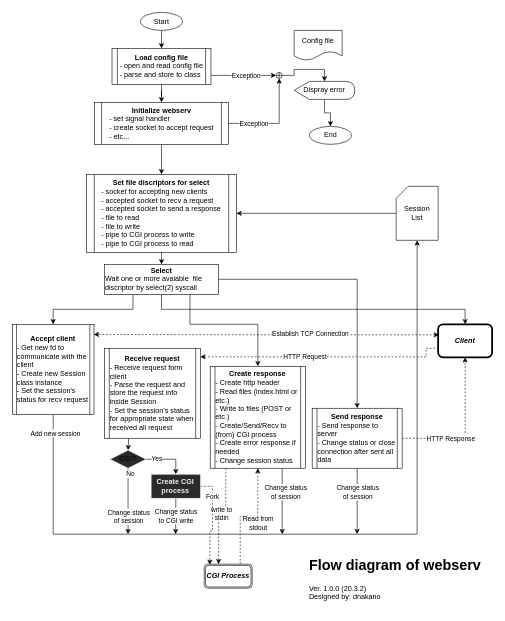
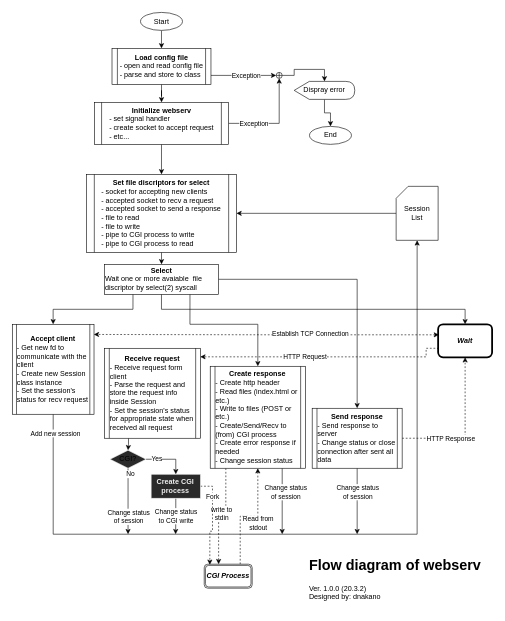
(318, 45) -> none
(465, 341) -> (465, 341)
